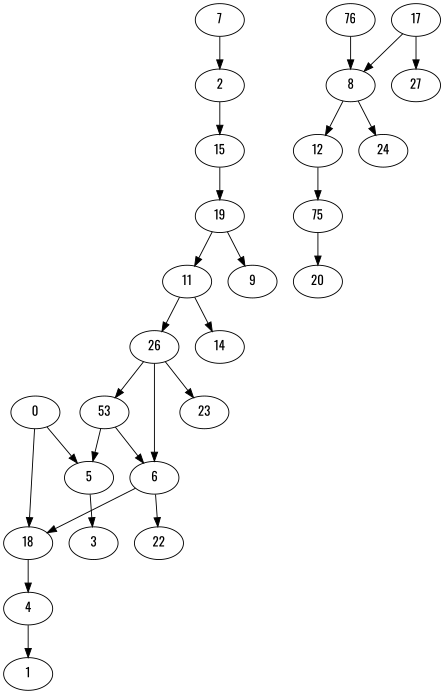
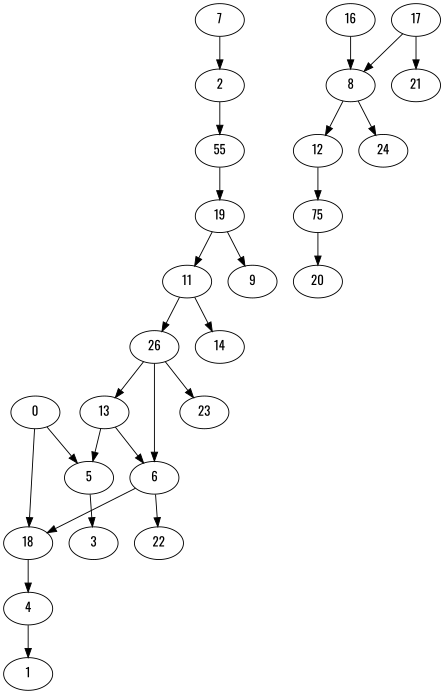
(351, 20) -> (351, 20)
(416, 85) -> (416, 85)
(220, 151) -> (220, 151)
(104, 412) -> (104, 412)
